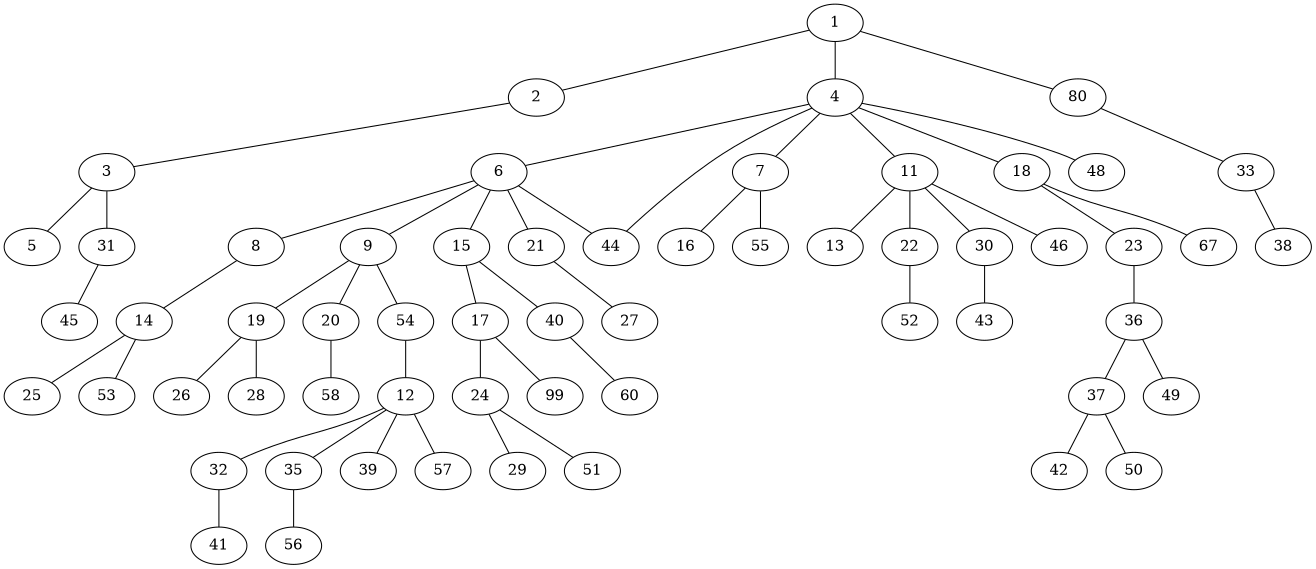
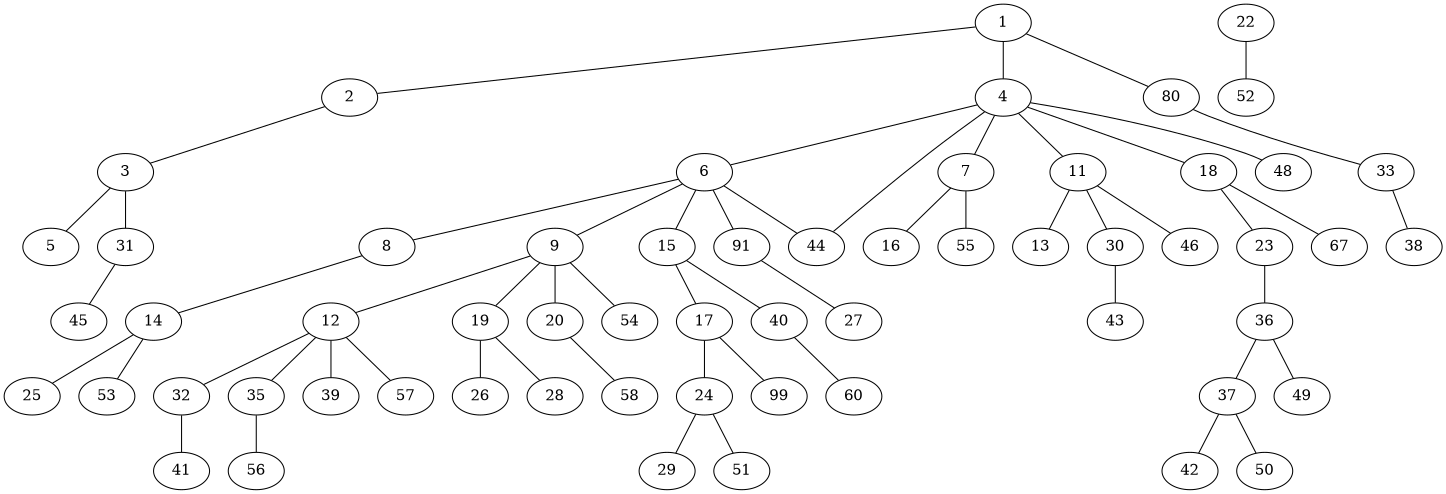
(910, 210) -> none
(536, 247) -> (742, 247)
(406, 359) -> (443, 284)
